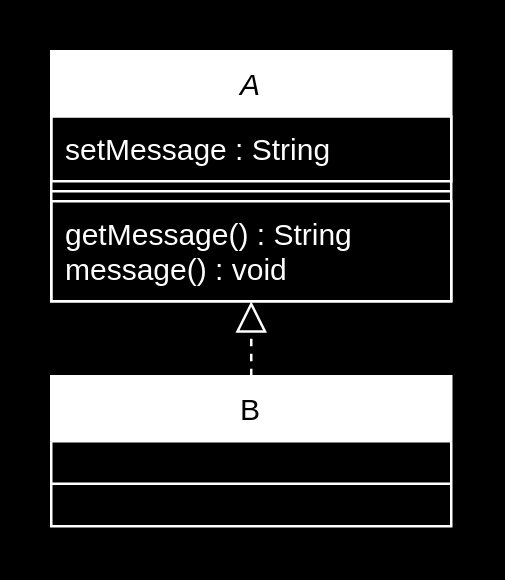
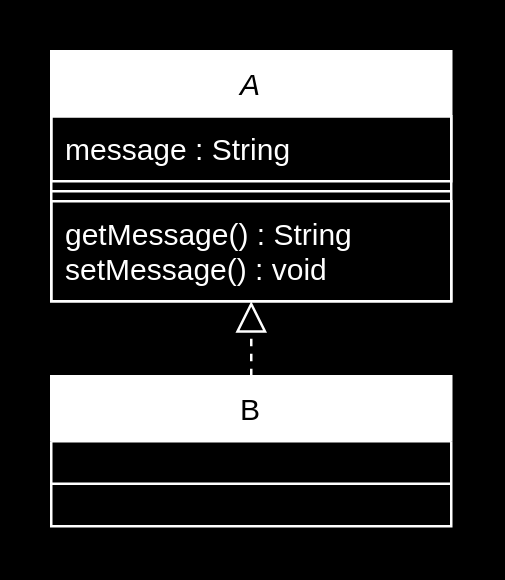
(209, 150) -> (184, 150)
(226, 235) -> (226, 235)
